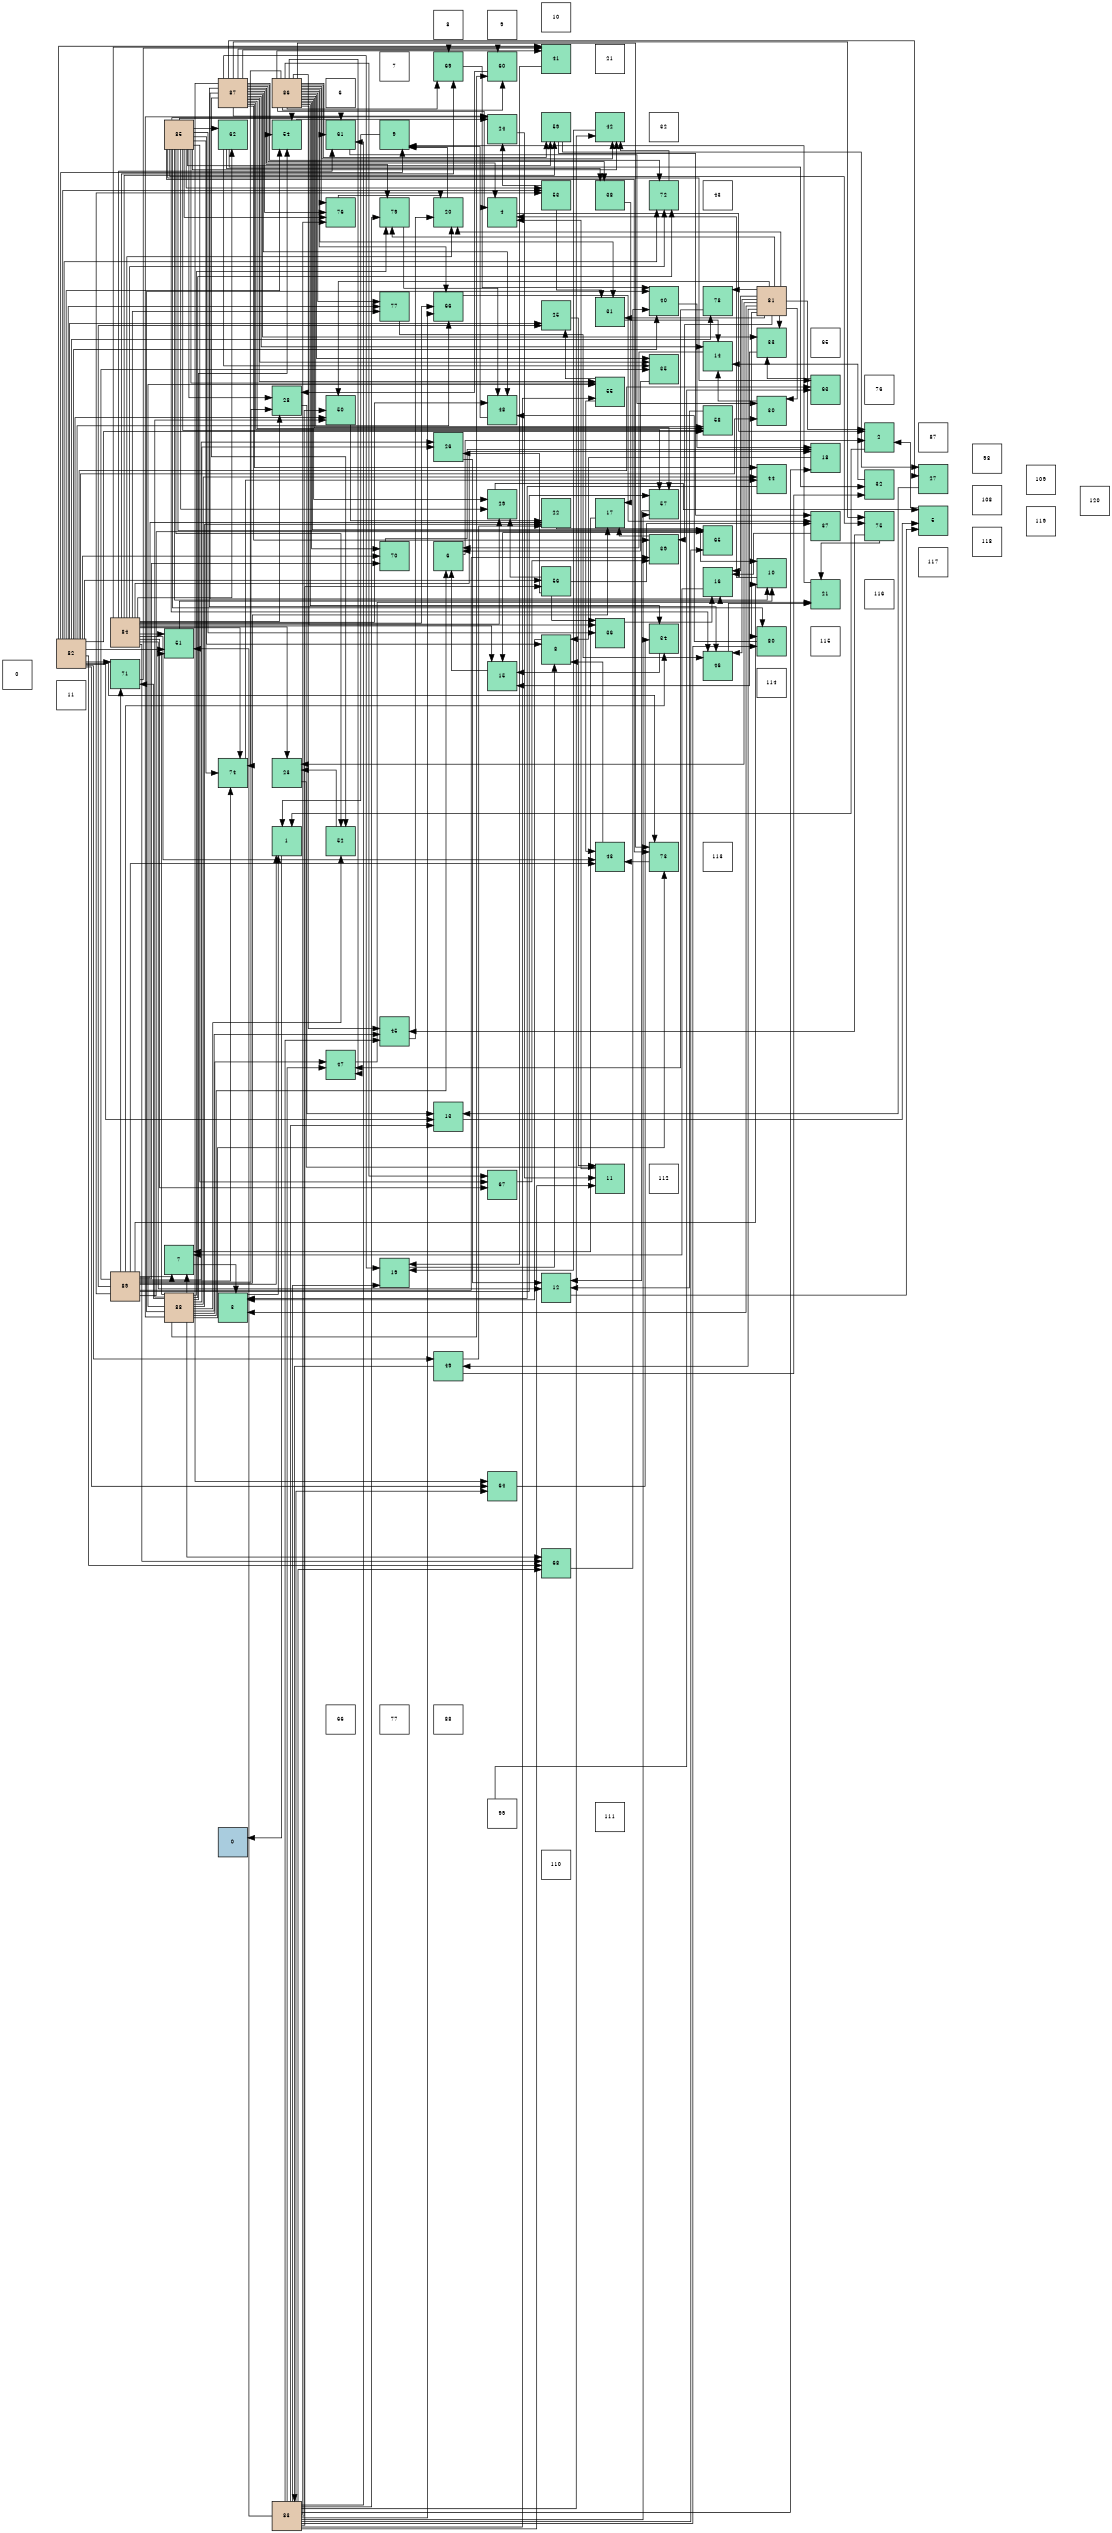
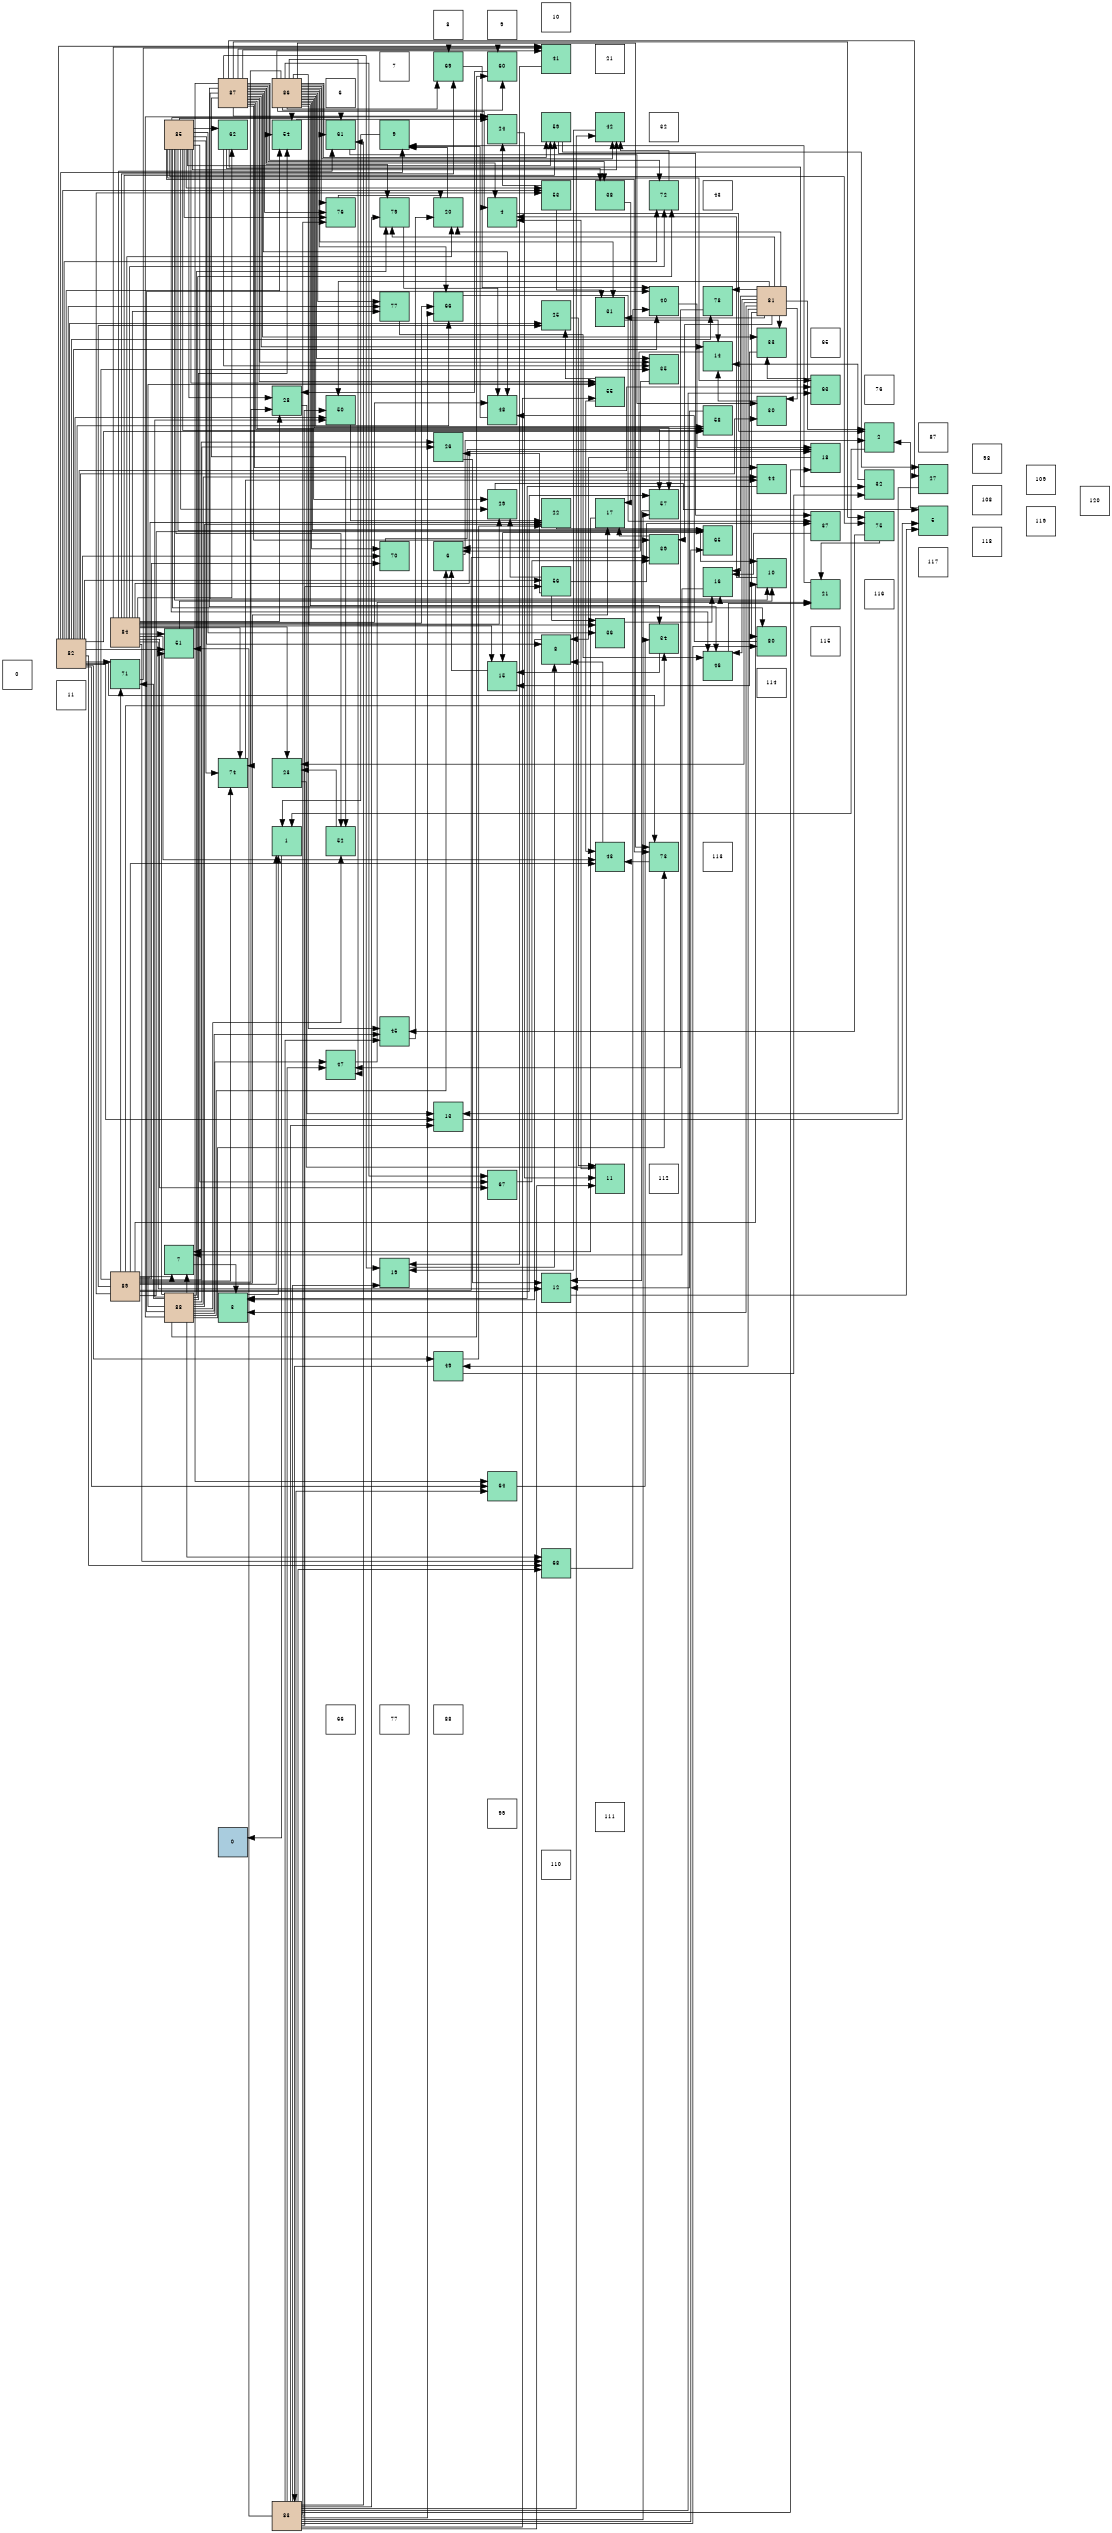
(687, 1303) -> (688, 1587)
